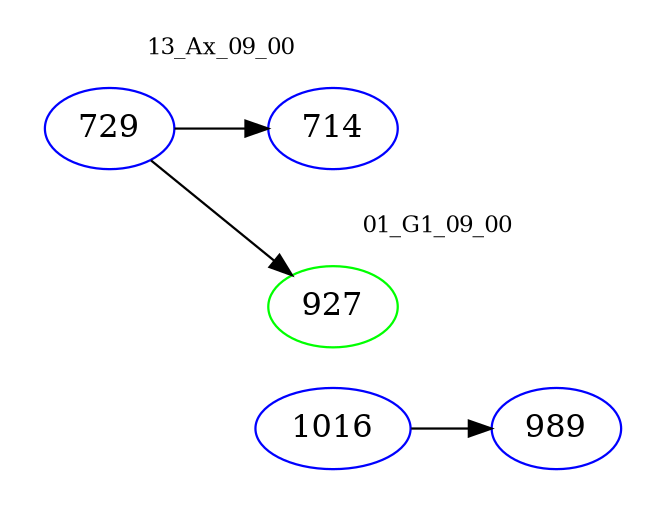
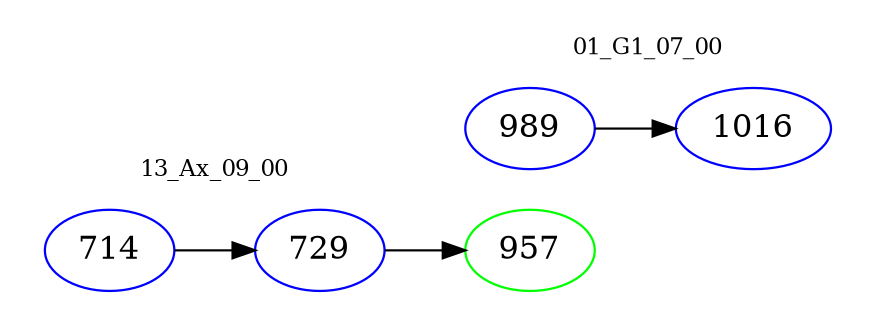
(210, 129) -> (203, 250)
(438, 227) -> (648, 48)
(333, 307) -> (530, 250)
(440, 429) -> (624, 129)
